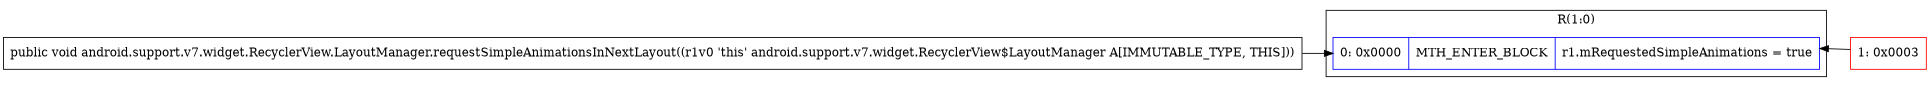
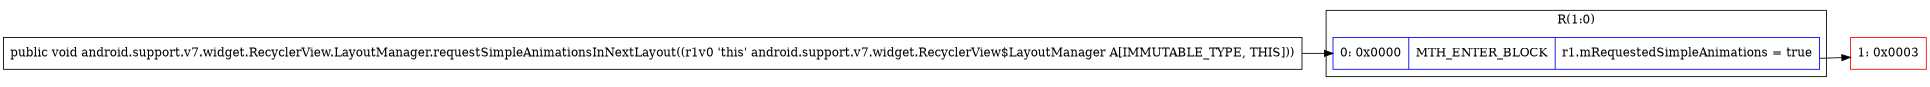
(1840, 49) -> (1832, 58)
